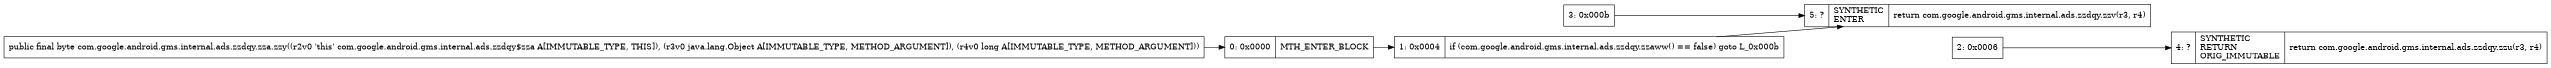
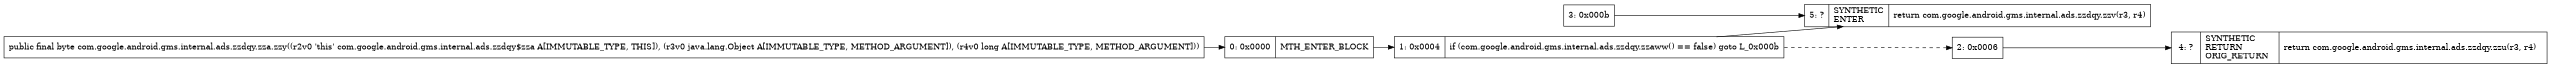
none -> (1865, 48)
(2240, 56) -> (2237, 56)
